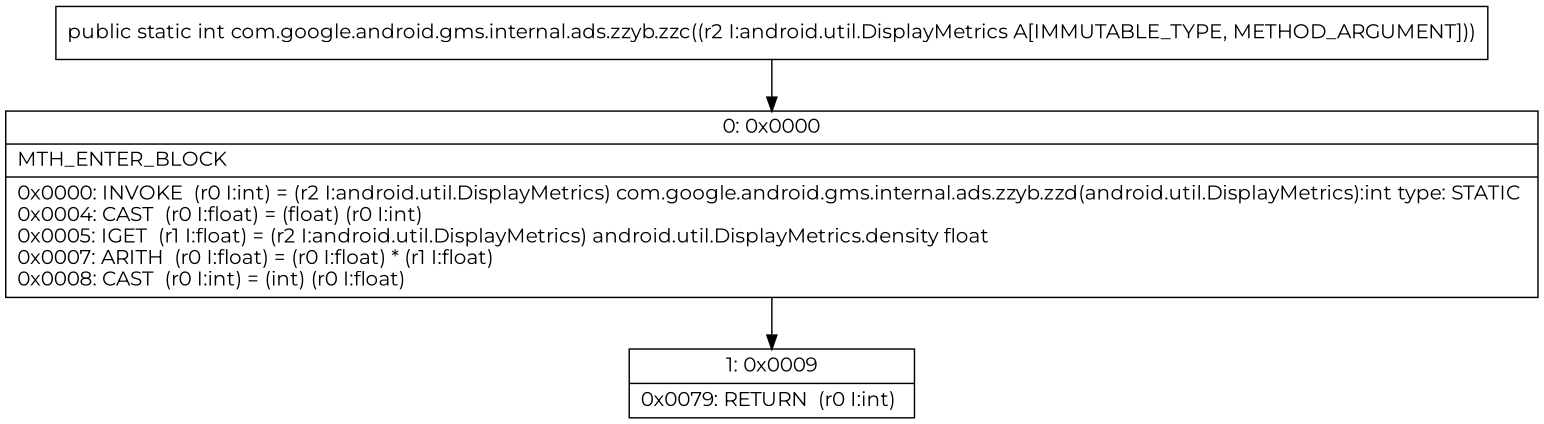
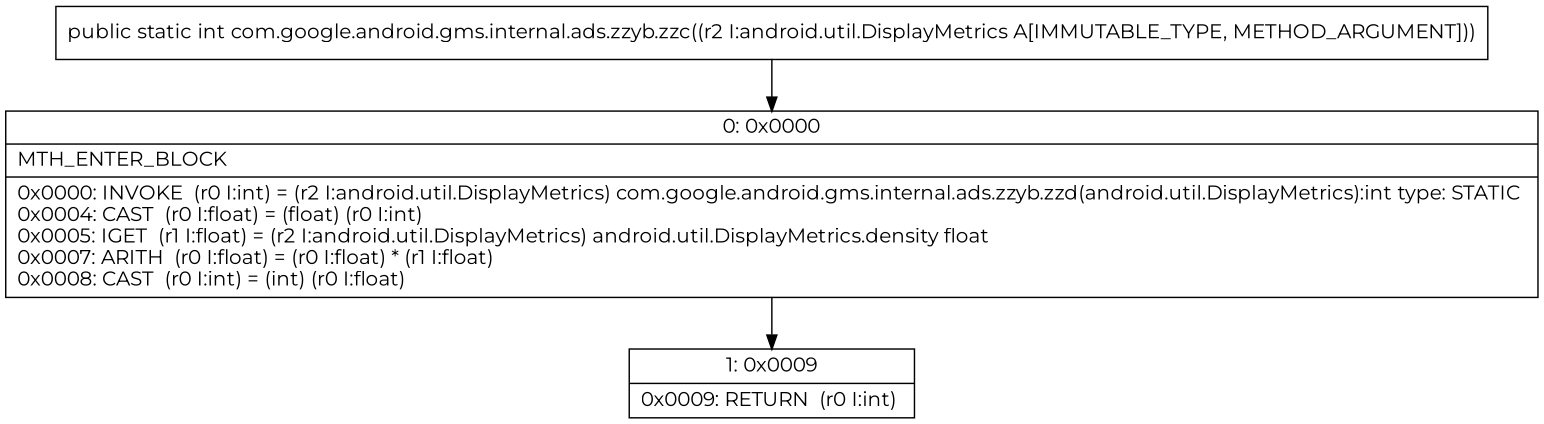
(771, 400) -> (772, 400)
